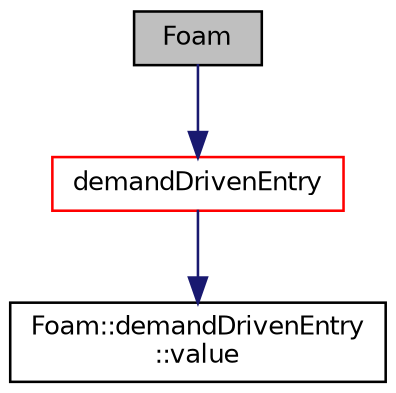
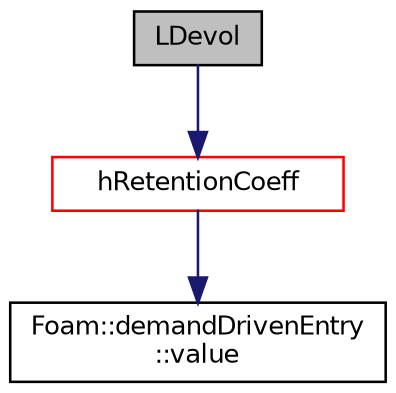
(198, 38) -> (198, 38)
(198, 184) -> (198, 184)
